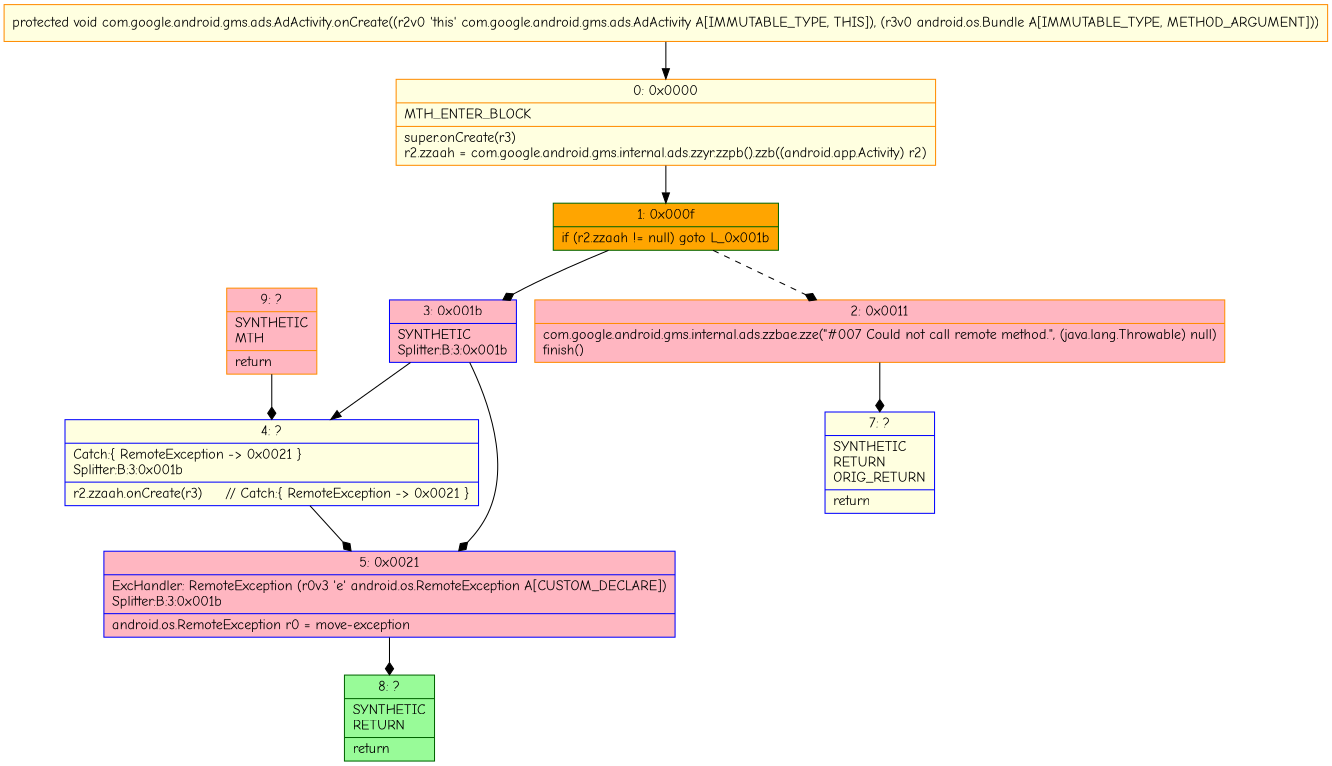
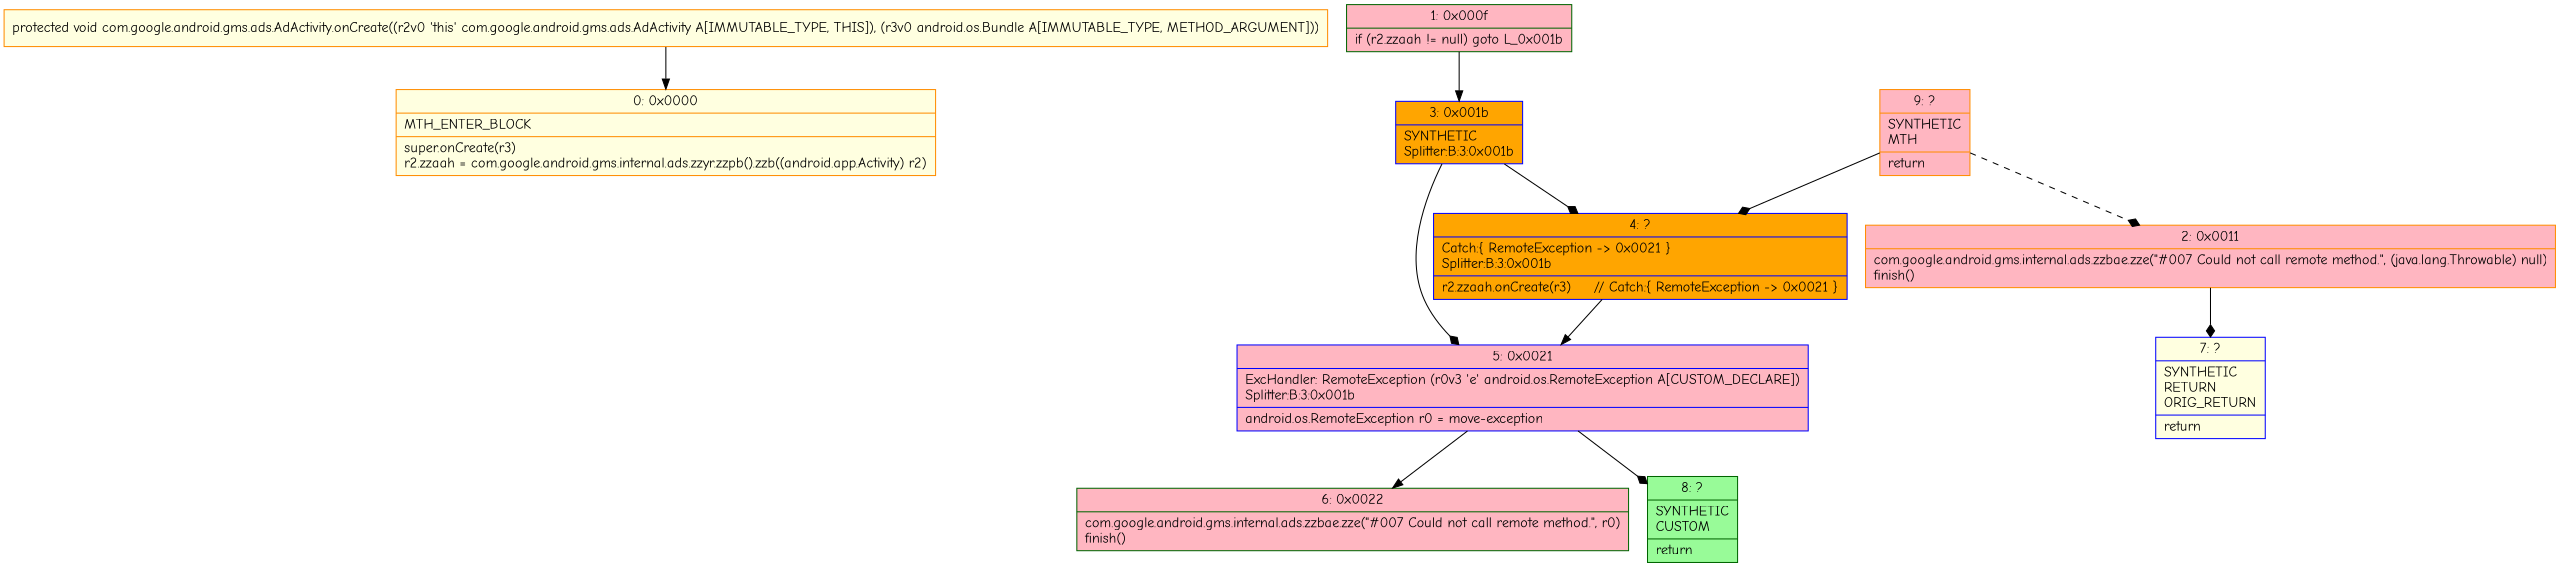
(666, 179) -> none
(666, 227) -> (1459, 28)
(561, 271) -> (1459, 71)
(759, 272) -> (2049, 187)
(453, 331) -> (1459, 133)
(375, 388) -> (1536, 185)
(272, 463) -> (1640, 256)
none -> (1353, 519)
(326, 524) -> (1585, 318)
(379, 725) -> (1683, 527)
